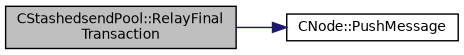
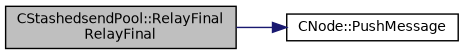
(121, 27) -> (121, 27)
